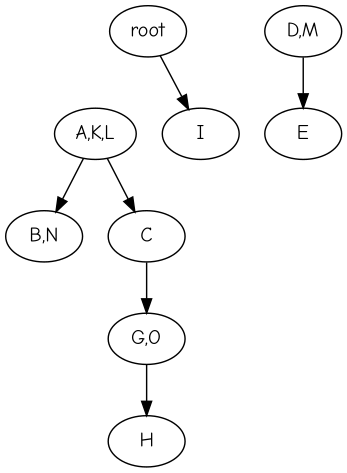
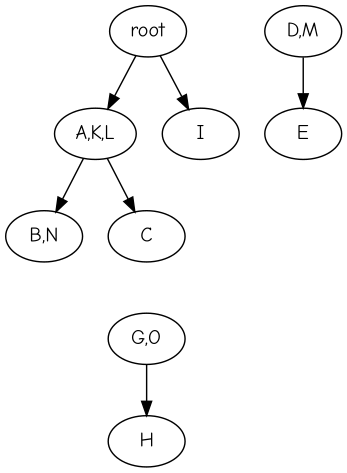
none -> (125, 76)
(147, 281) -> none
